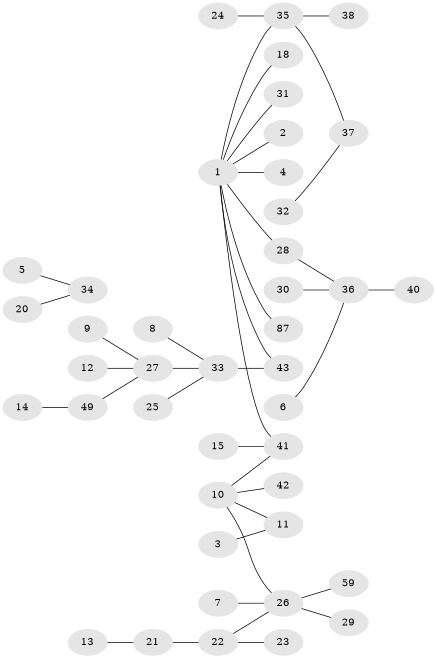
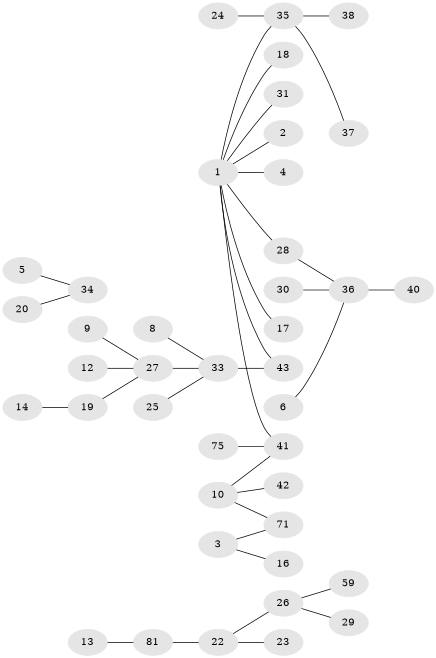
(283, 212) -> none
(283, 329) -> (283, 329)
(88, 407) -> (88, 407)
(218, 447) -> (218, 447)
(283, 525) -> (283, 525)
(249, 550) -> none
none -> (283, 564)
(218, 603) -> none
(153, 642) -> (153, 642)
